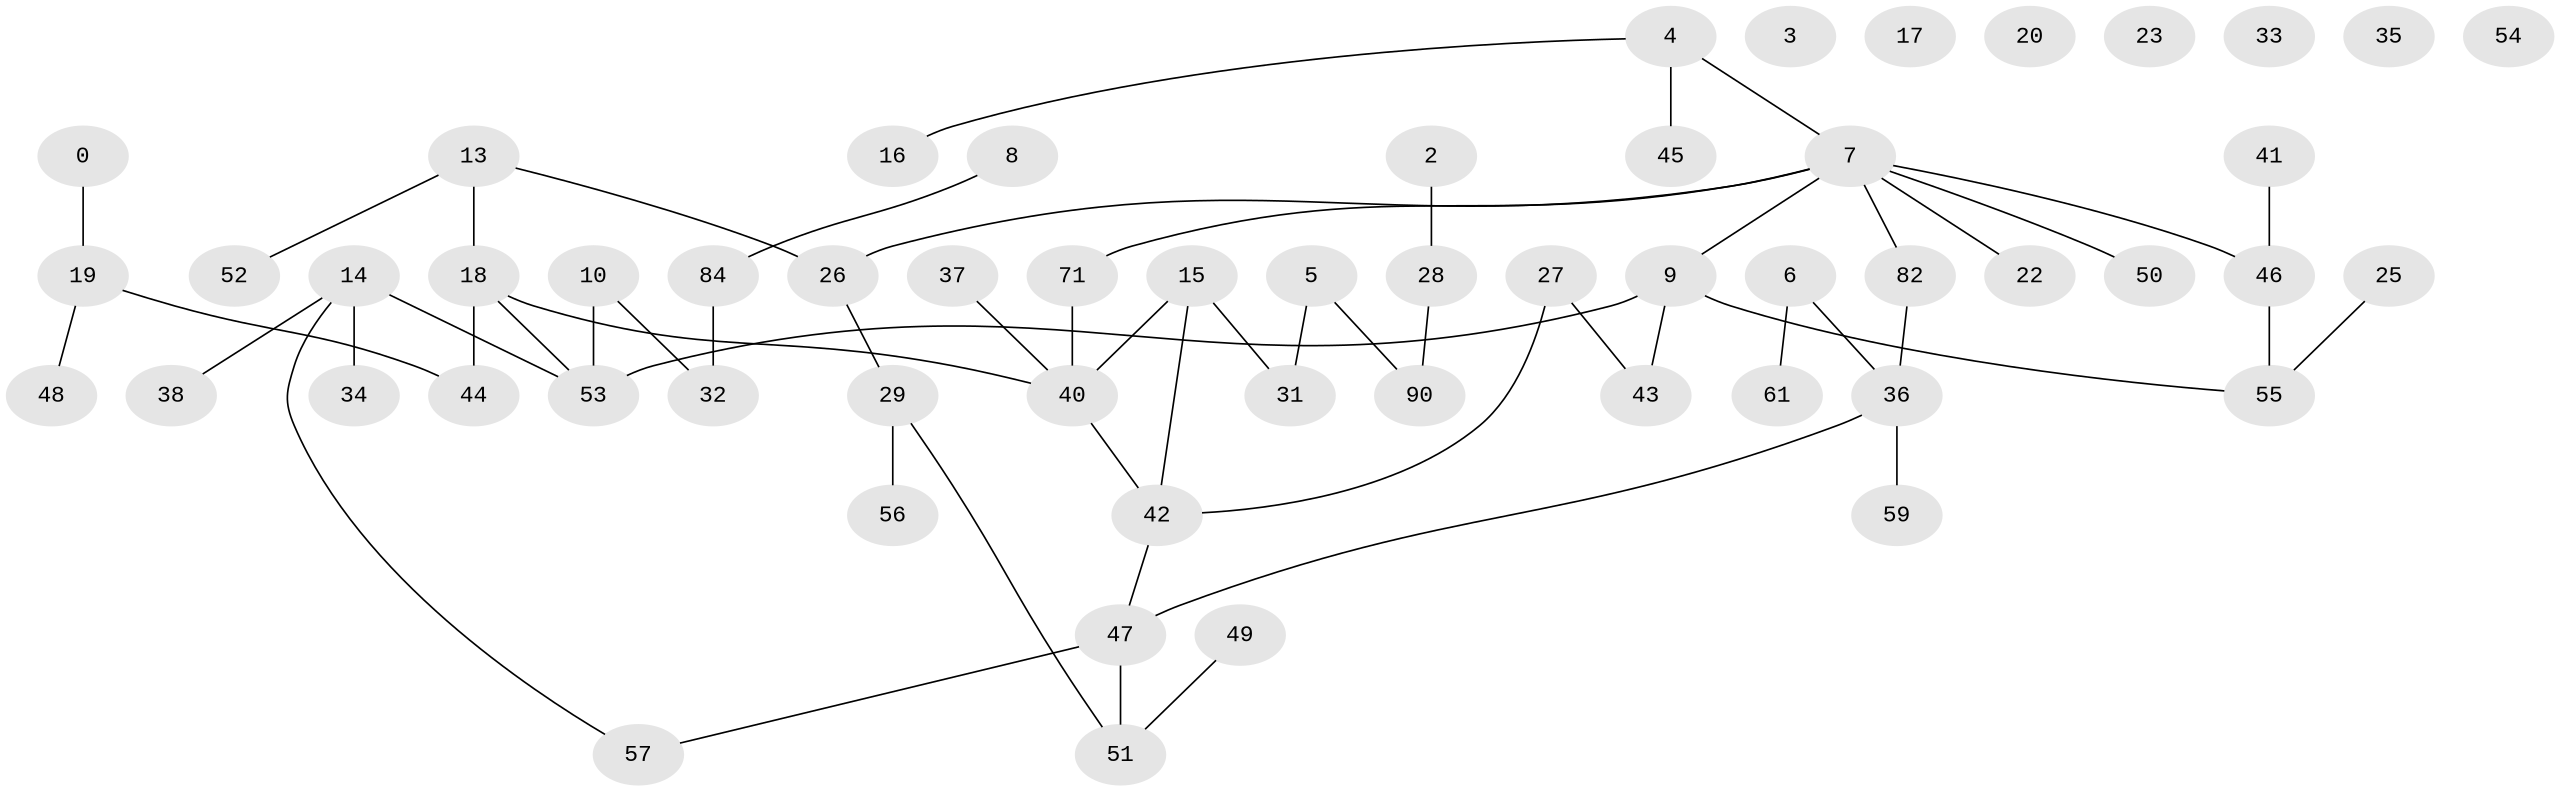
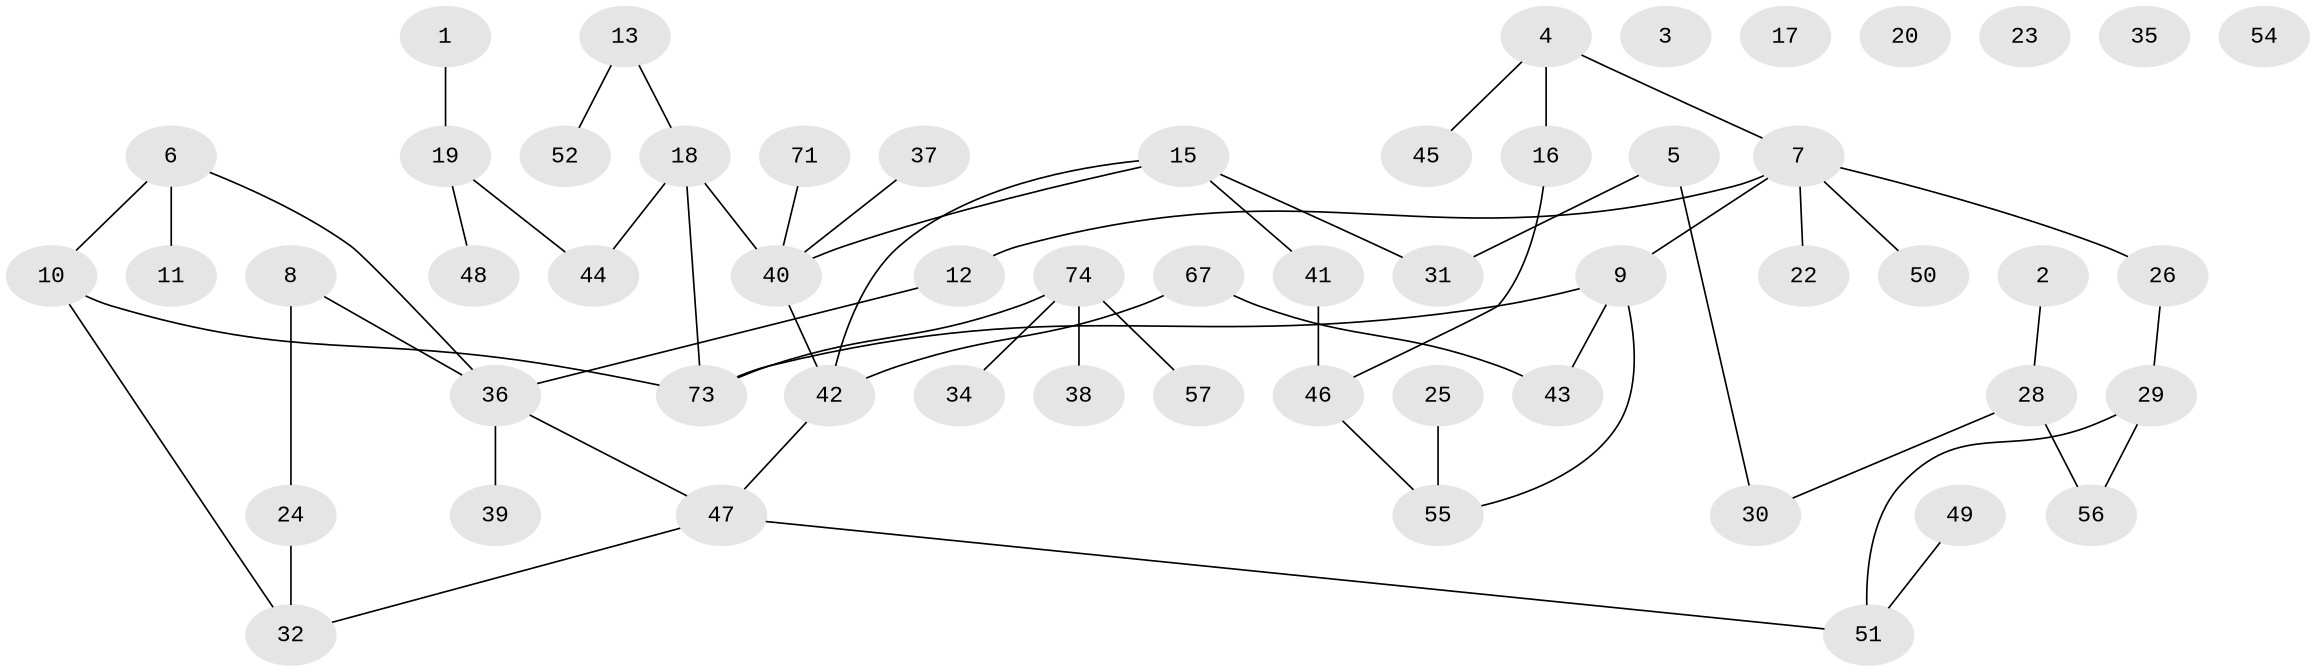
(2269, 37) -> none
(83, 156) -> (446, 37)
(2066, 204) -> (1471, 320)
(658, 207) -> none
(1297, 213) -> none
none -> (112, 216)
none -> (1259, 223)
(354, 276) -> (1079, 276)
(713, 276) -> (291, 515)
(1551, 276) -> (1199, 276)
(1910, 276) -> (959, 276)
none -> (393, 336)
(594, 396) -> (702, 396)
(1420, 396) -> (1756, 515)
(1777, 396) -> (171, 276)
none -> (2062, 456)
(1897, 515) -> (495, 515)
(879, 695) -> (506, 575)
